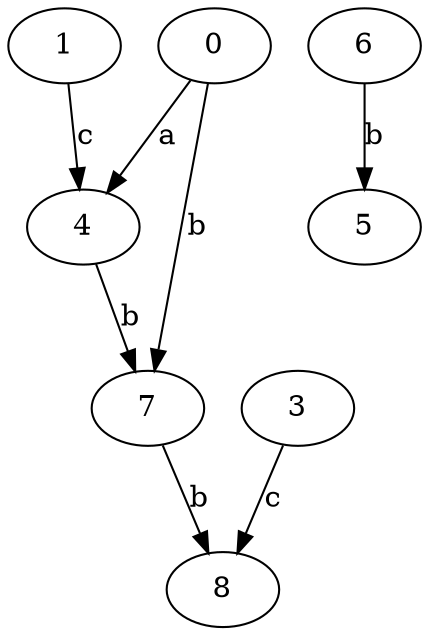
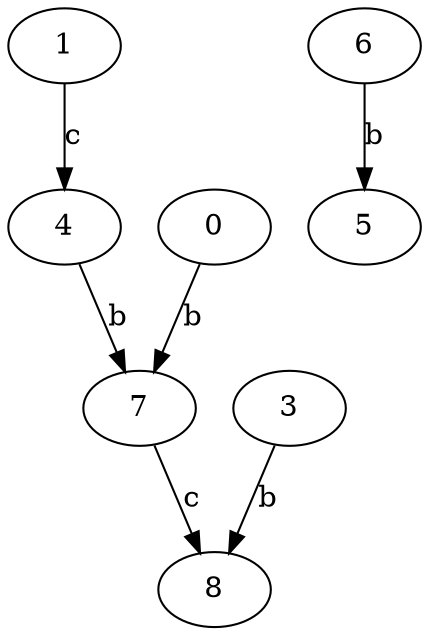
(155, 128) -> none
(200, 499) -> (192, 499)
(273, 499) -> (269, 499)
